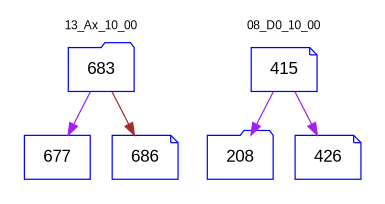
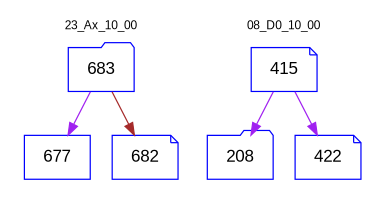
(101, 26) -> (101, 26)
(145, 157) -> (145, 157)
(328, 157) -> (328, 157)
